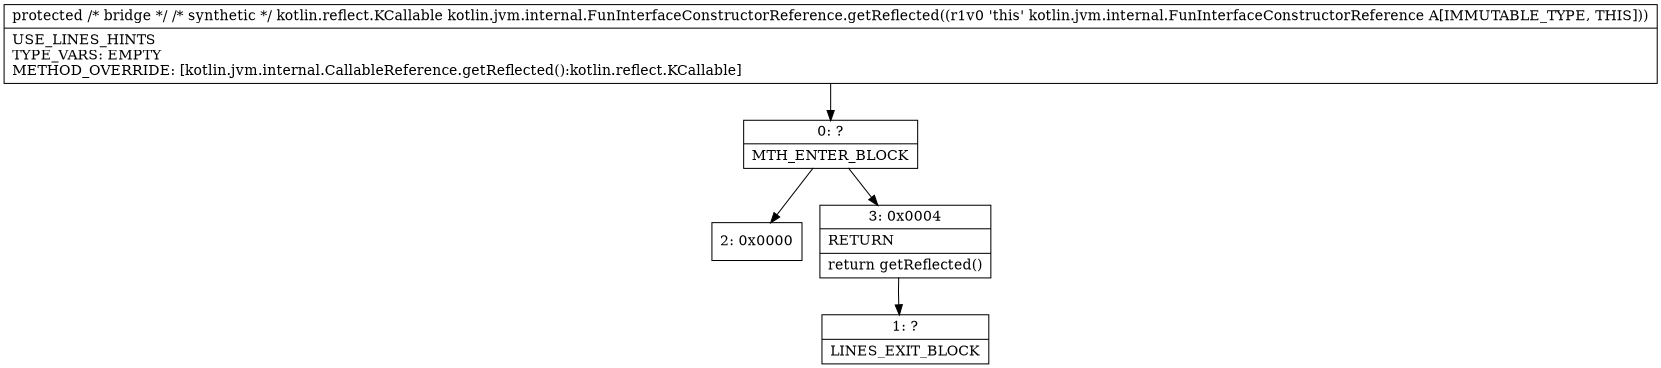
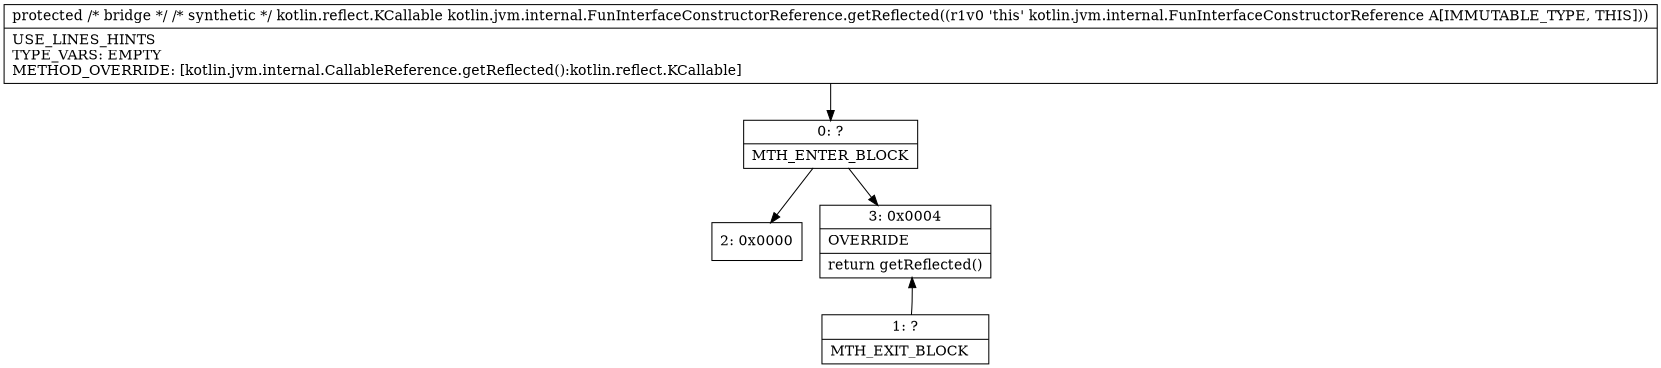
(861, 241) -> (869, 241)
(898, 291) -> (912, 301)
(905, 351) -> (900, 351)
